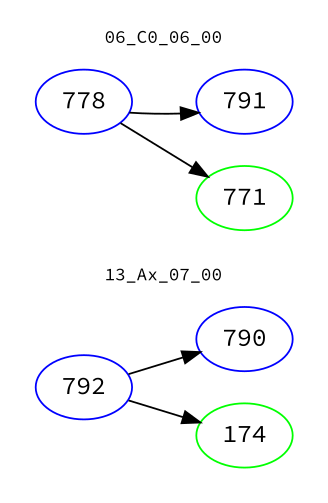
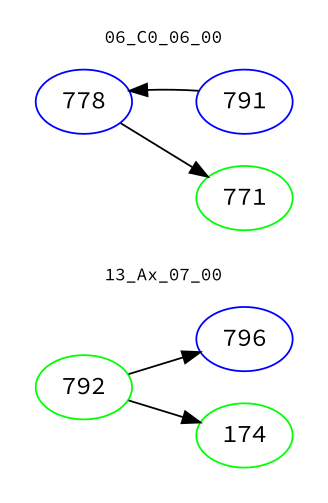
(155, 114) -> (173, 90)
(245, 339) -> (245, 339)
(84, 387) -> (84, 387)
